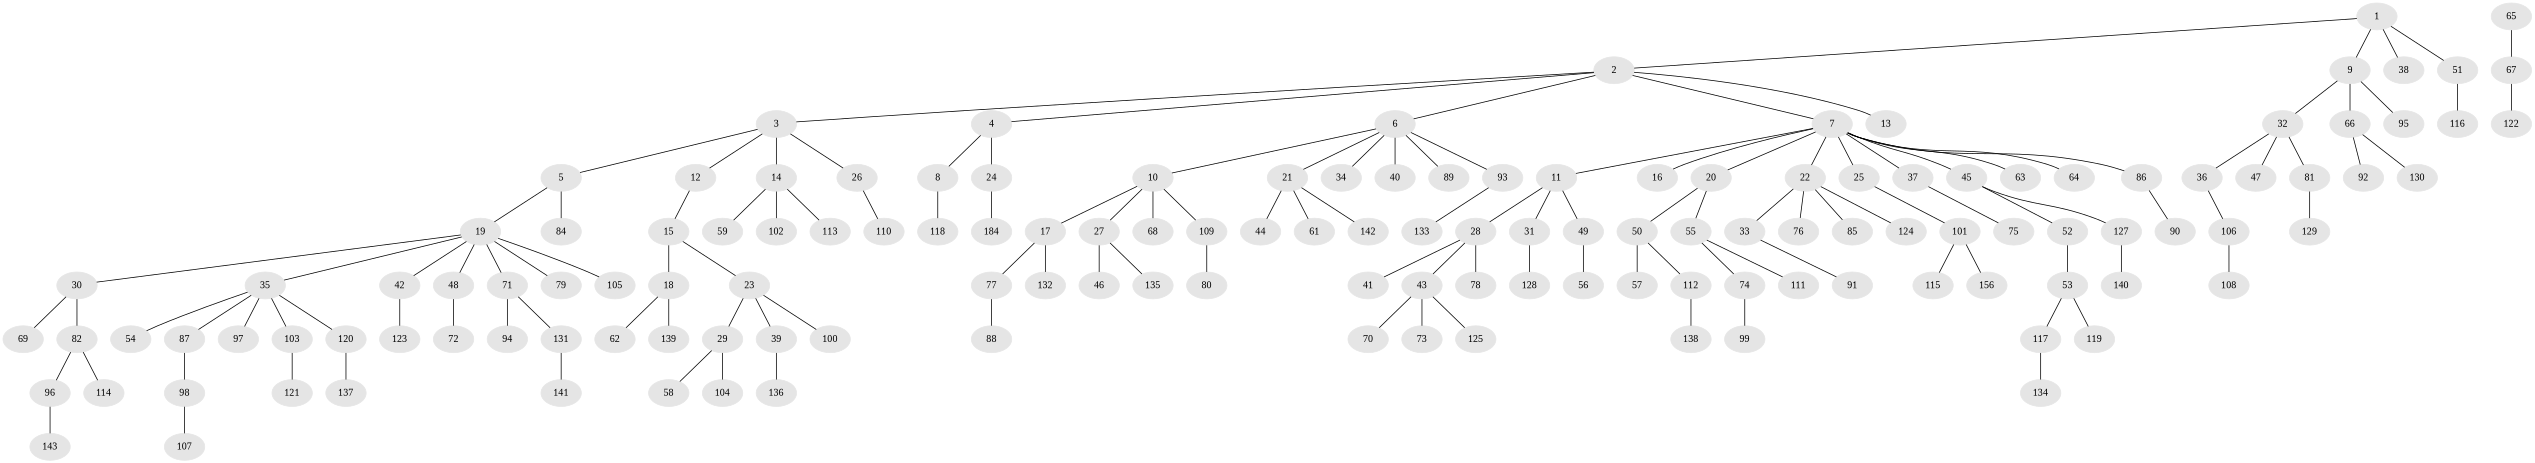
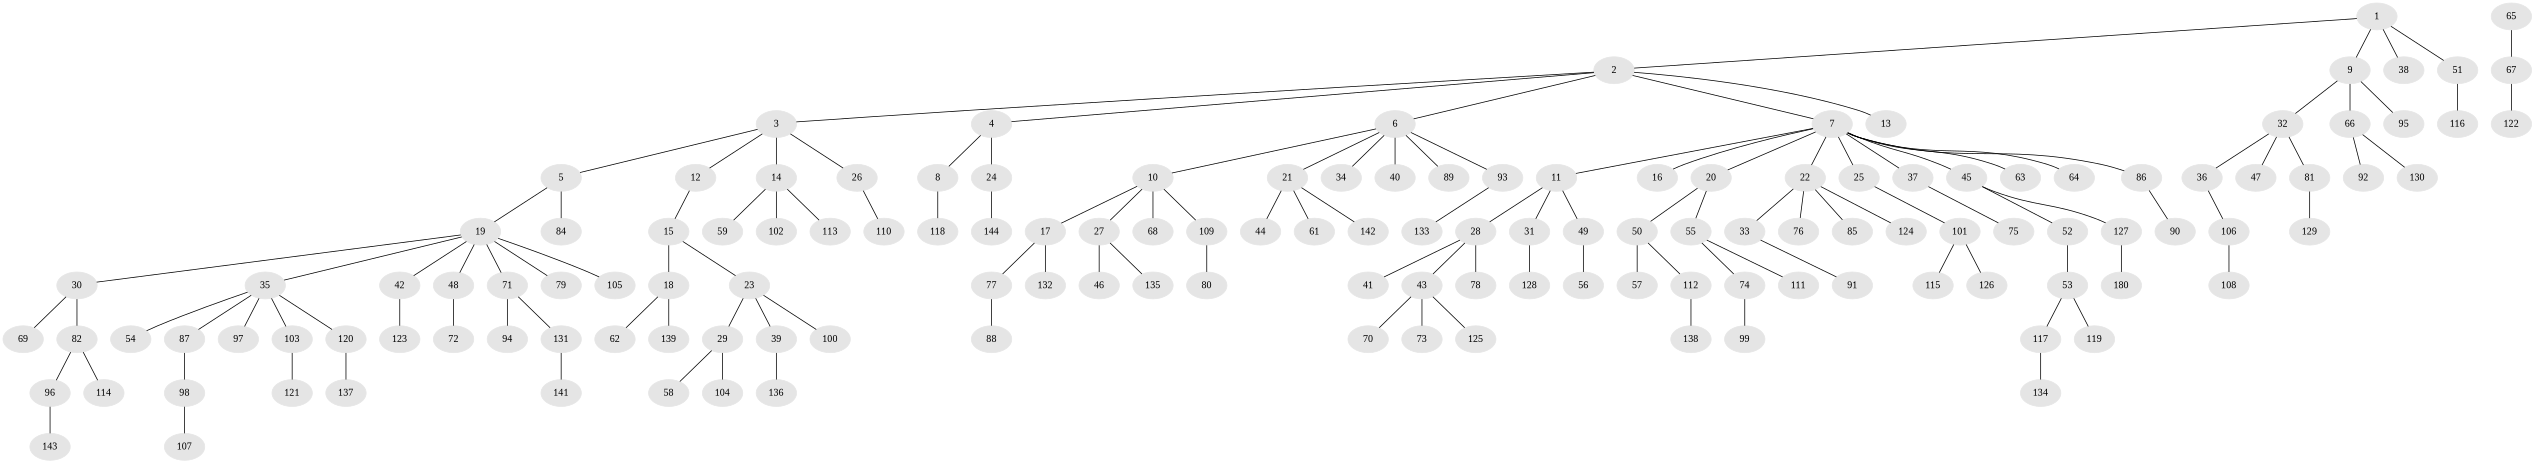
(992, 232) -> (992, 232)
(1987, 285) -> (1987, 285)
(2121, 285) -> (2121, 285)
